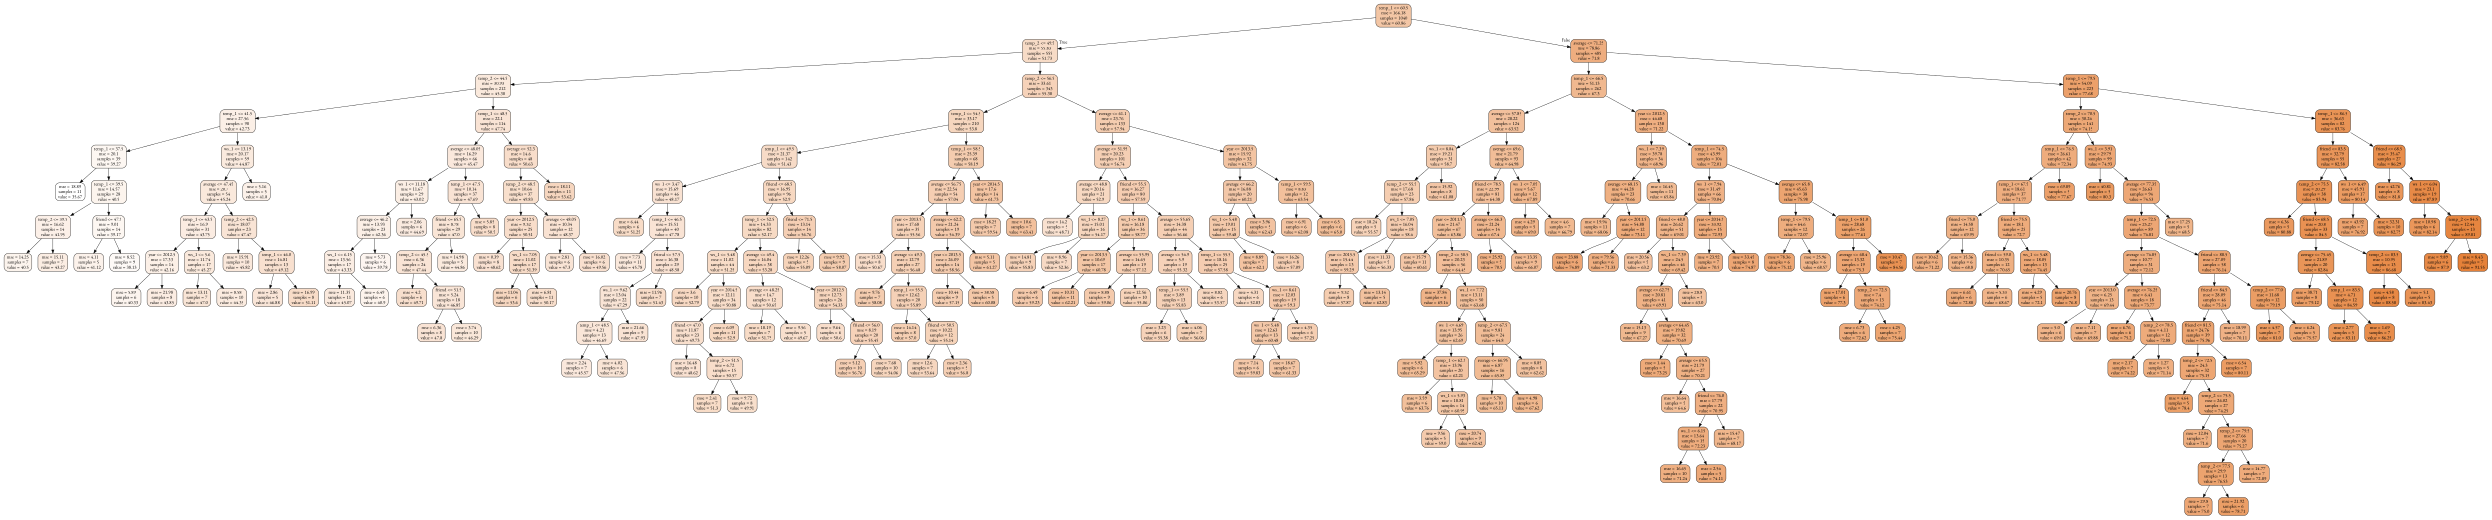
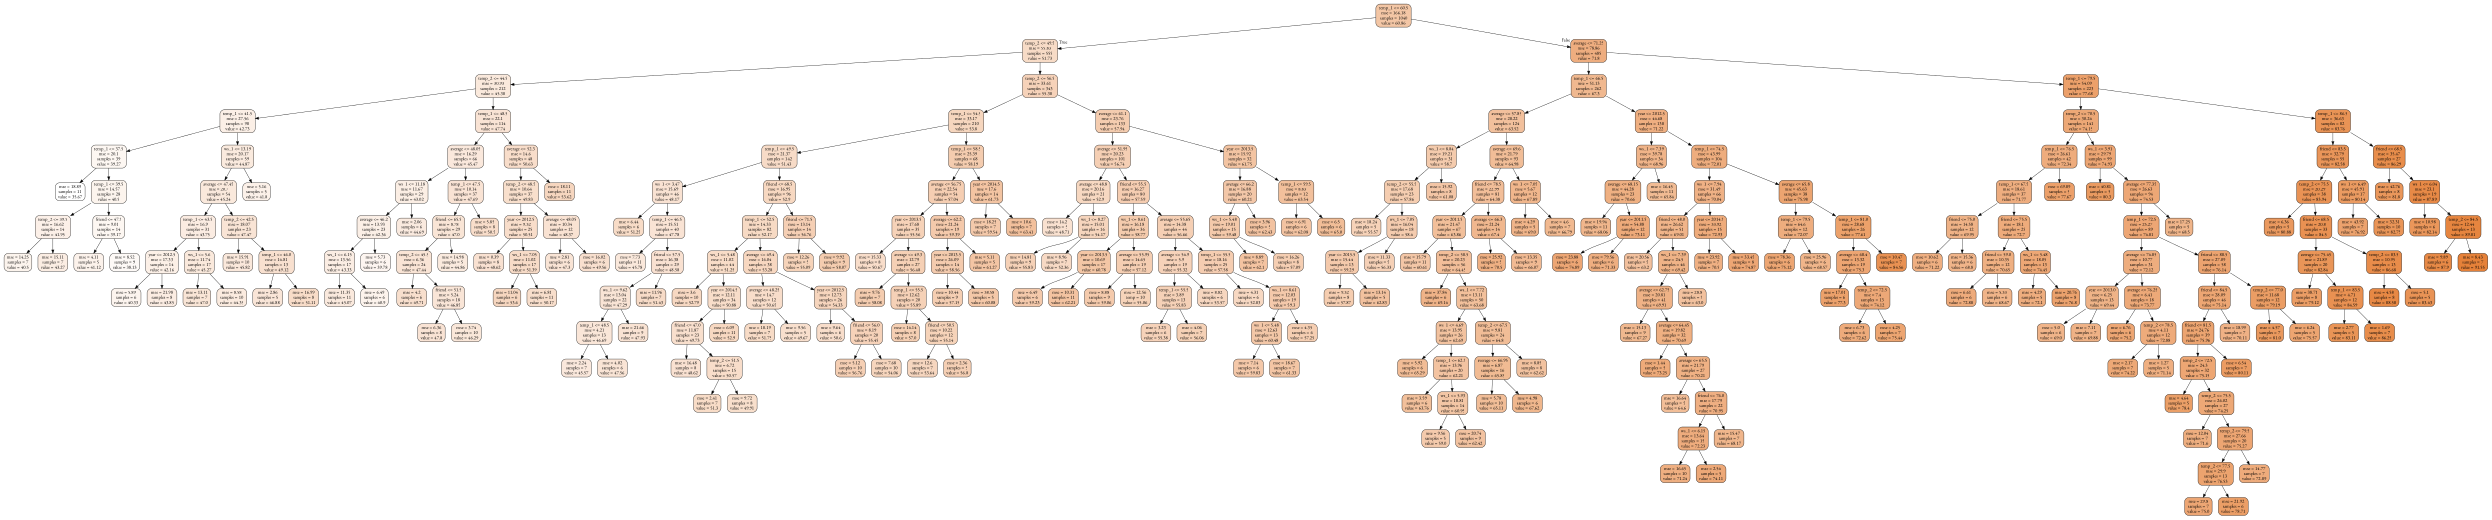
(948, 227) -> (948, 227)
(1135, 298) -> (1135, 298)
